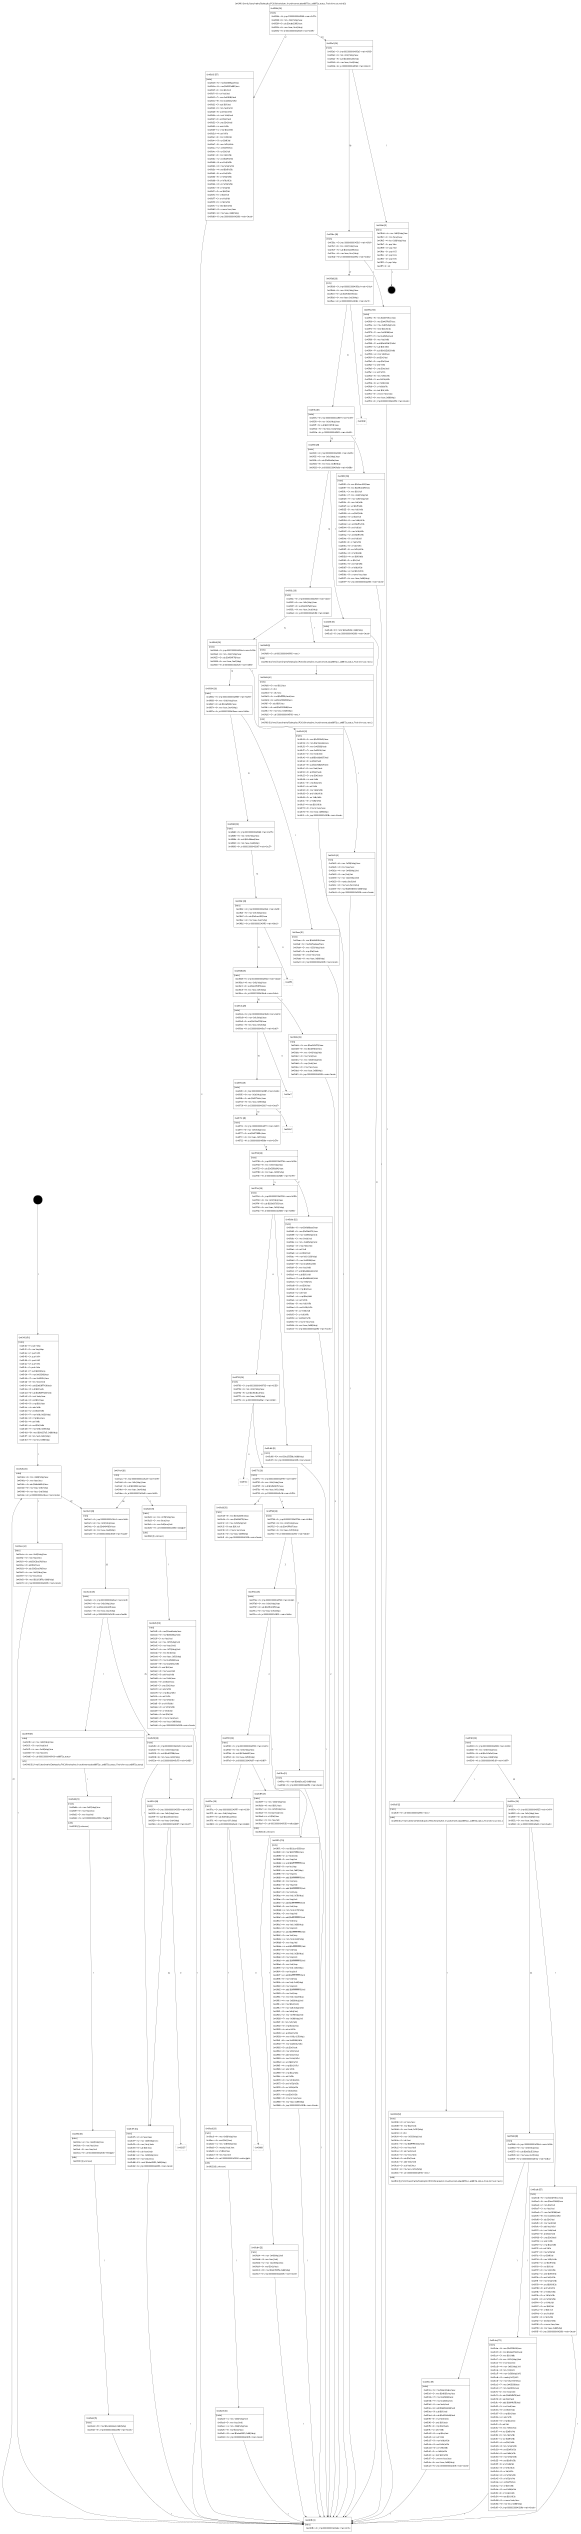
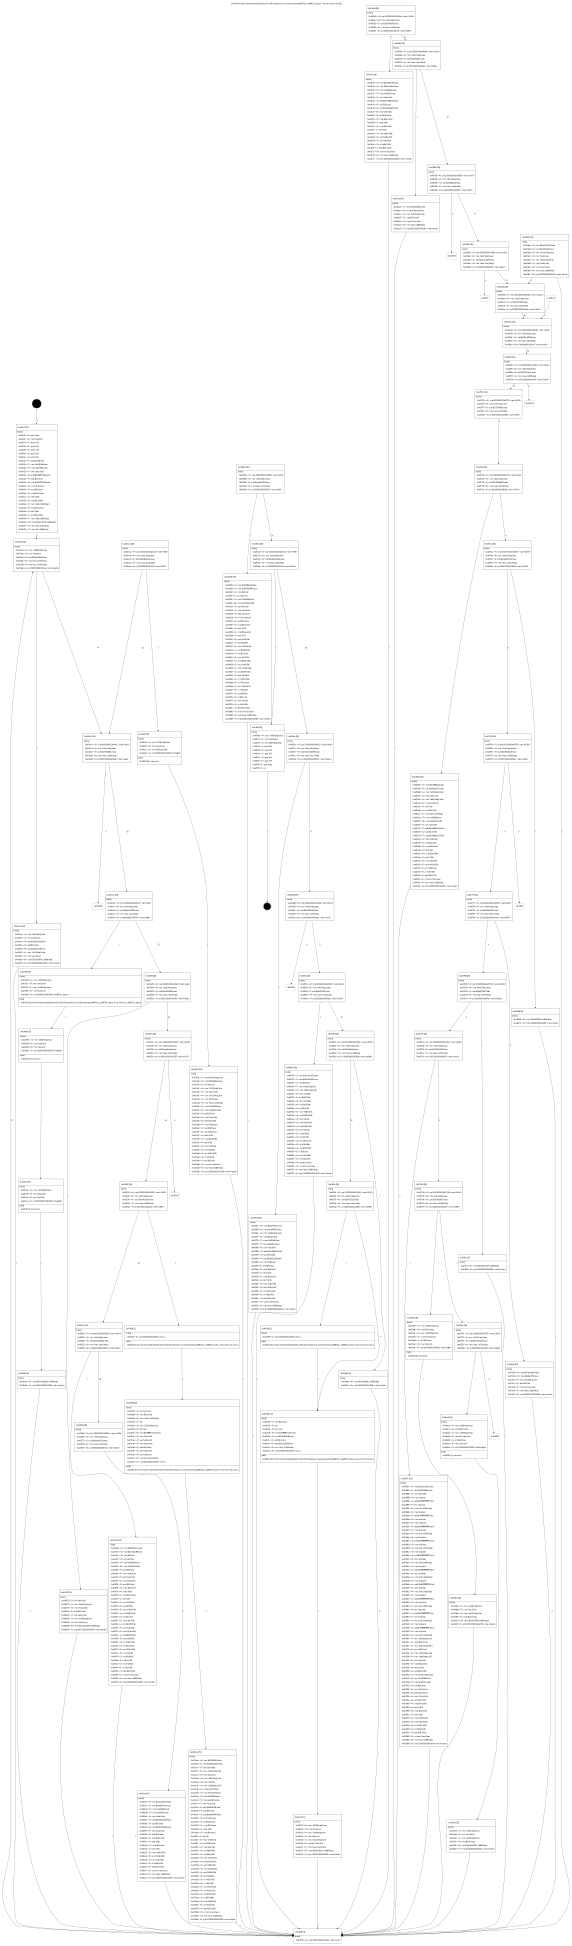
none -> (452, 256)
(271, 628) -> (378, 1330)
none -> (98, 906)
(291, 1014) -> (530, 280)
(275, 1061) -> (547, 310)
none -> (550, 1748)
(159, 1976) -> (156, 1120)
(523, 2249) -> (195, 1611)
